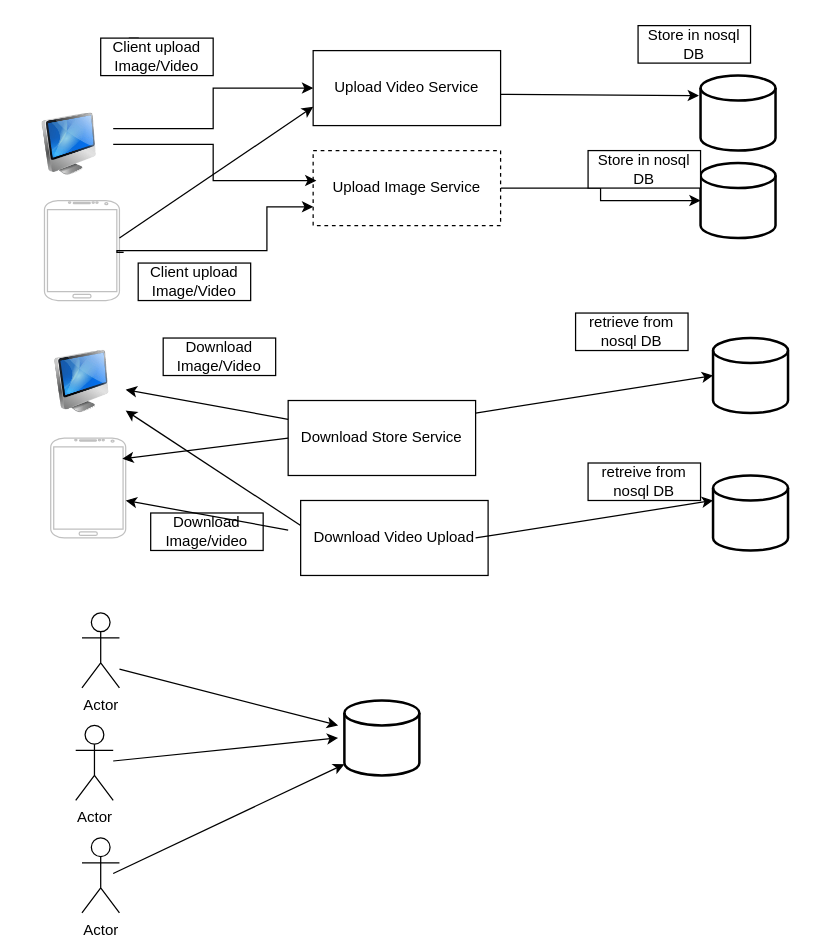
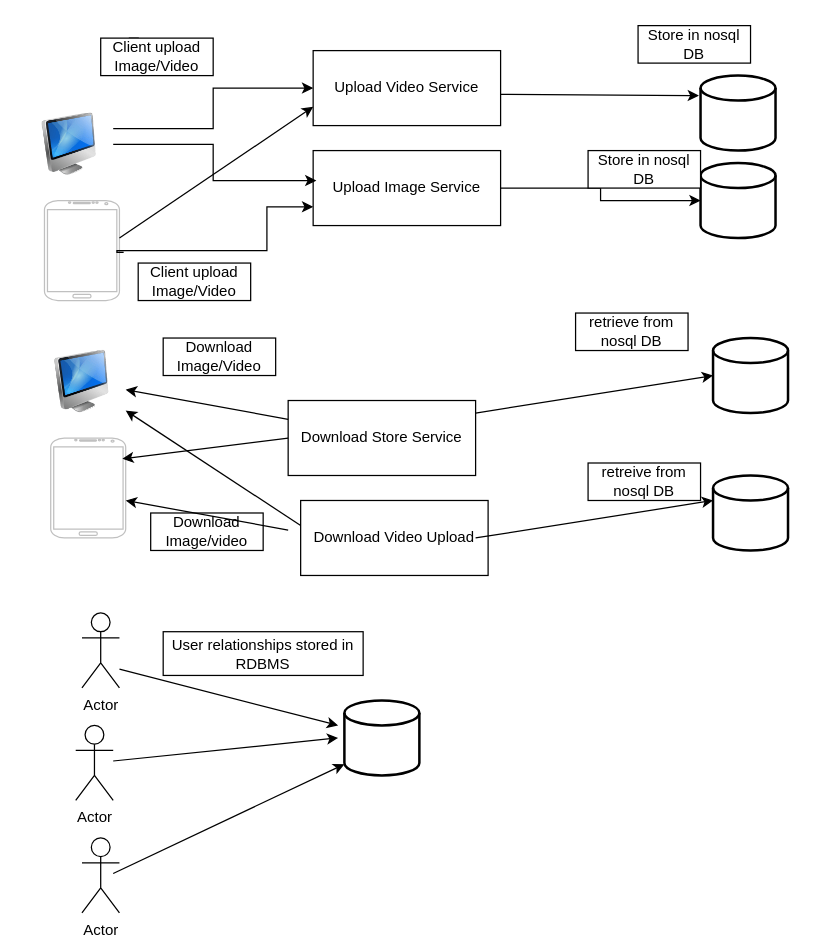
(407, 188) -> (407, 188)
none -> (263, 654)
